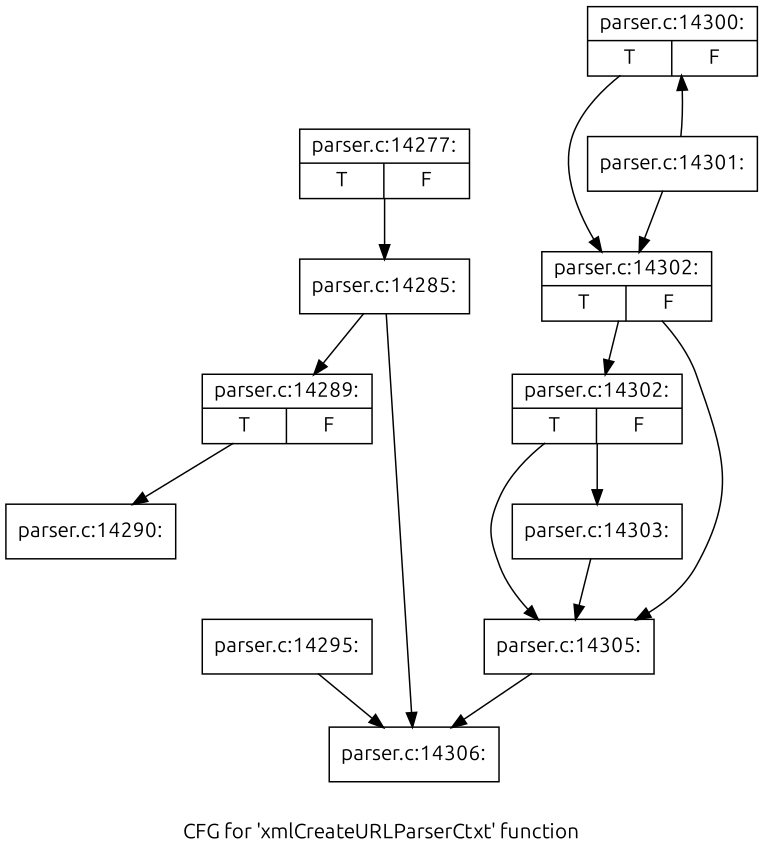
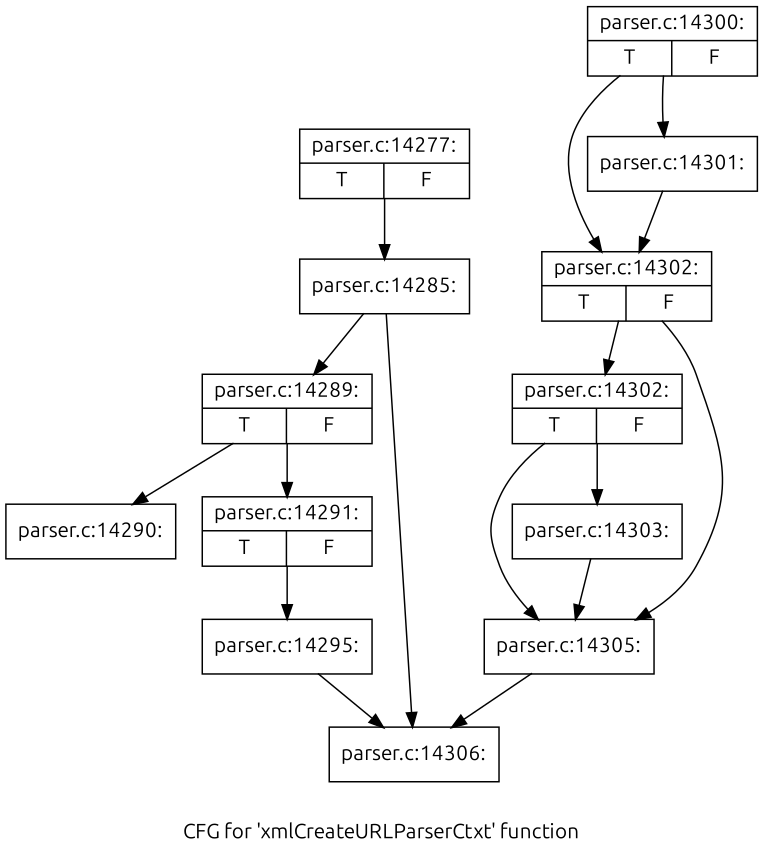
(682, 114) -> (663, 99)
none -> (287, 532)
